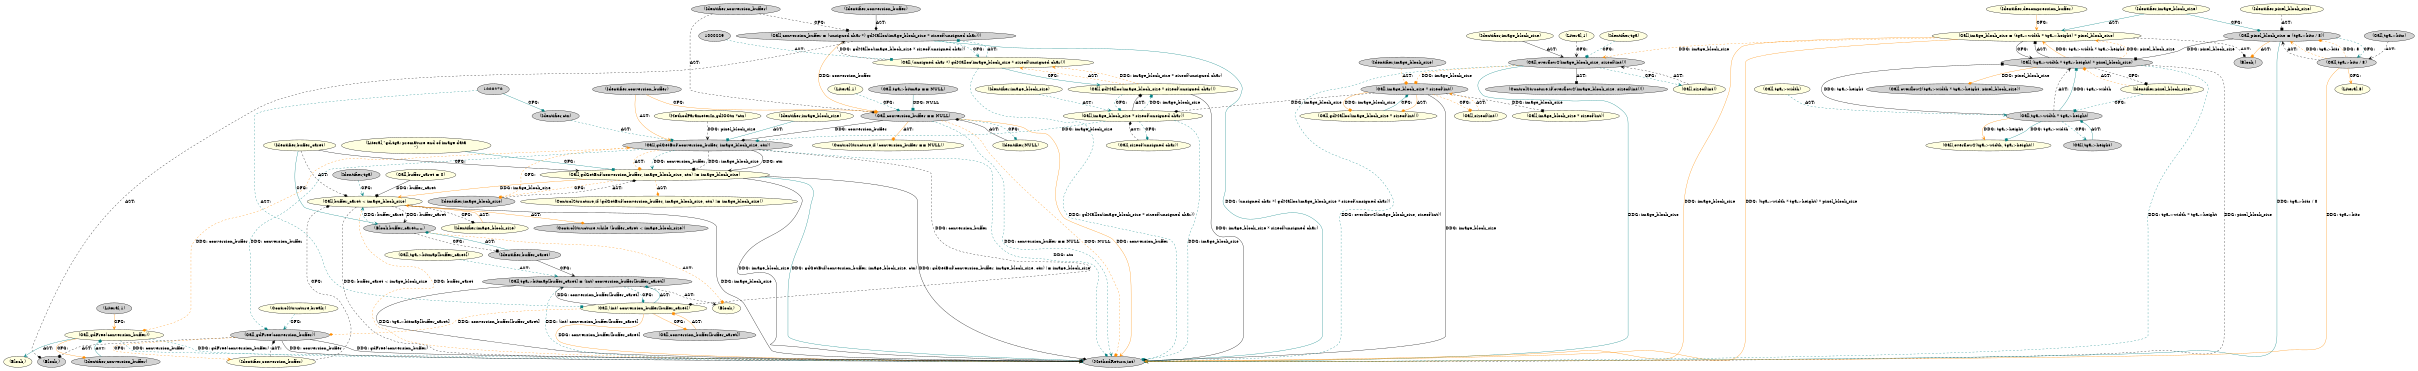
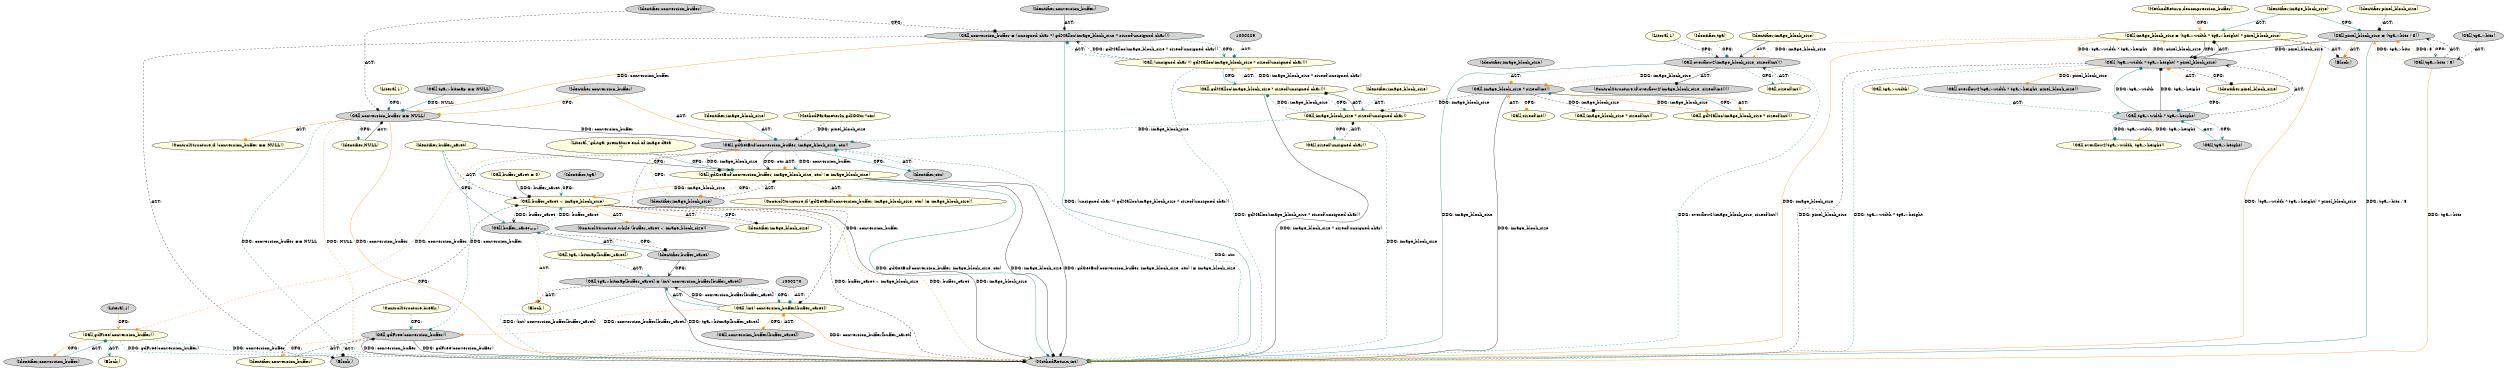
(2037, 9) -> (2190, 9)
(2352, 89) -> none
(522, 102) -> (859, 160)
(400, 228) -> (515, 228)
